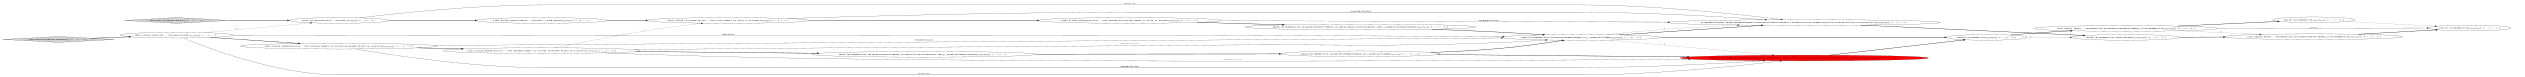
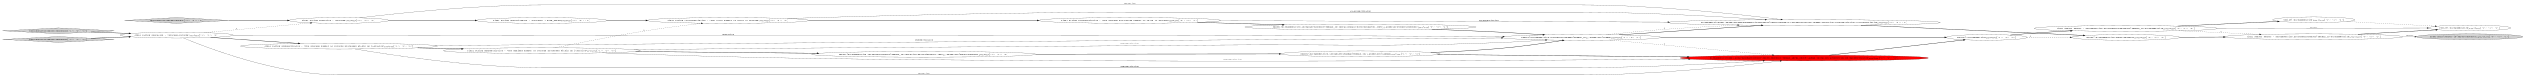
none -> (58, 31)
none -> (2470, 37)
